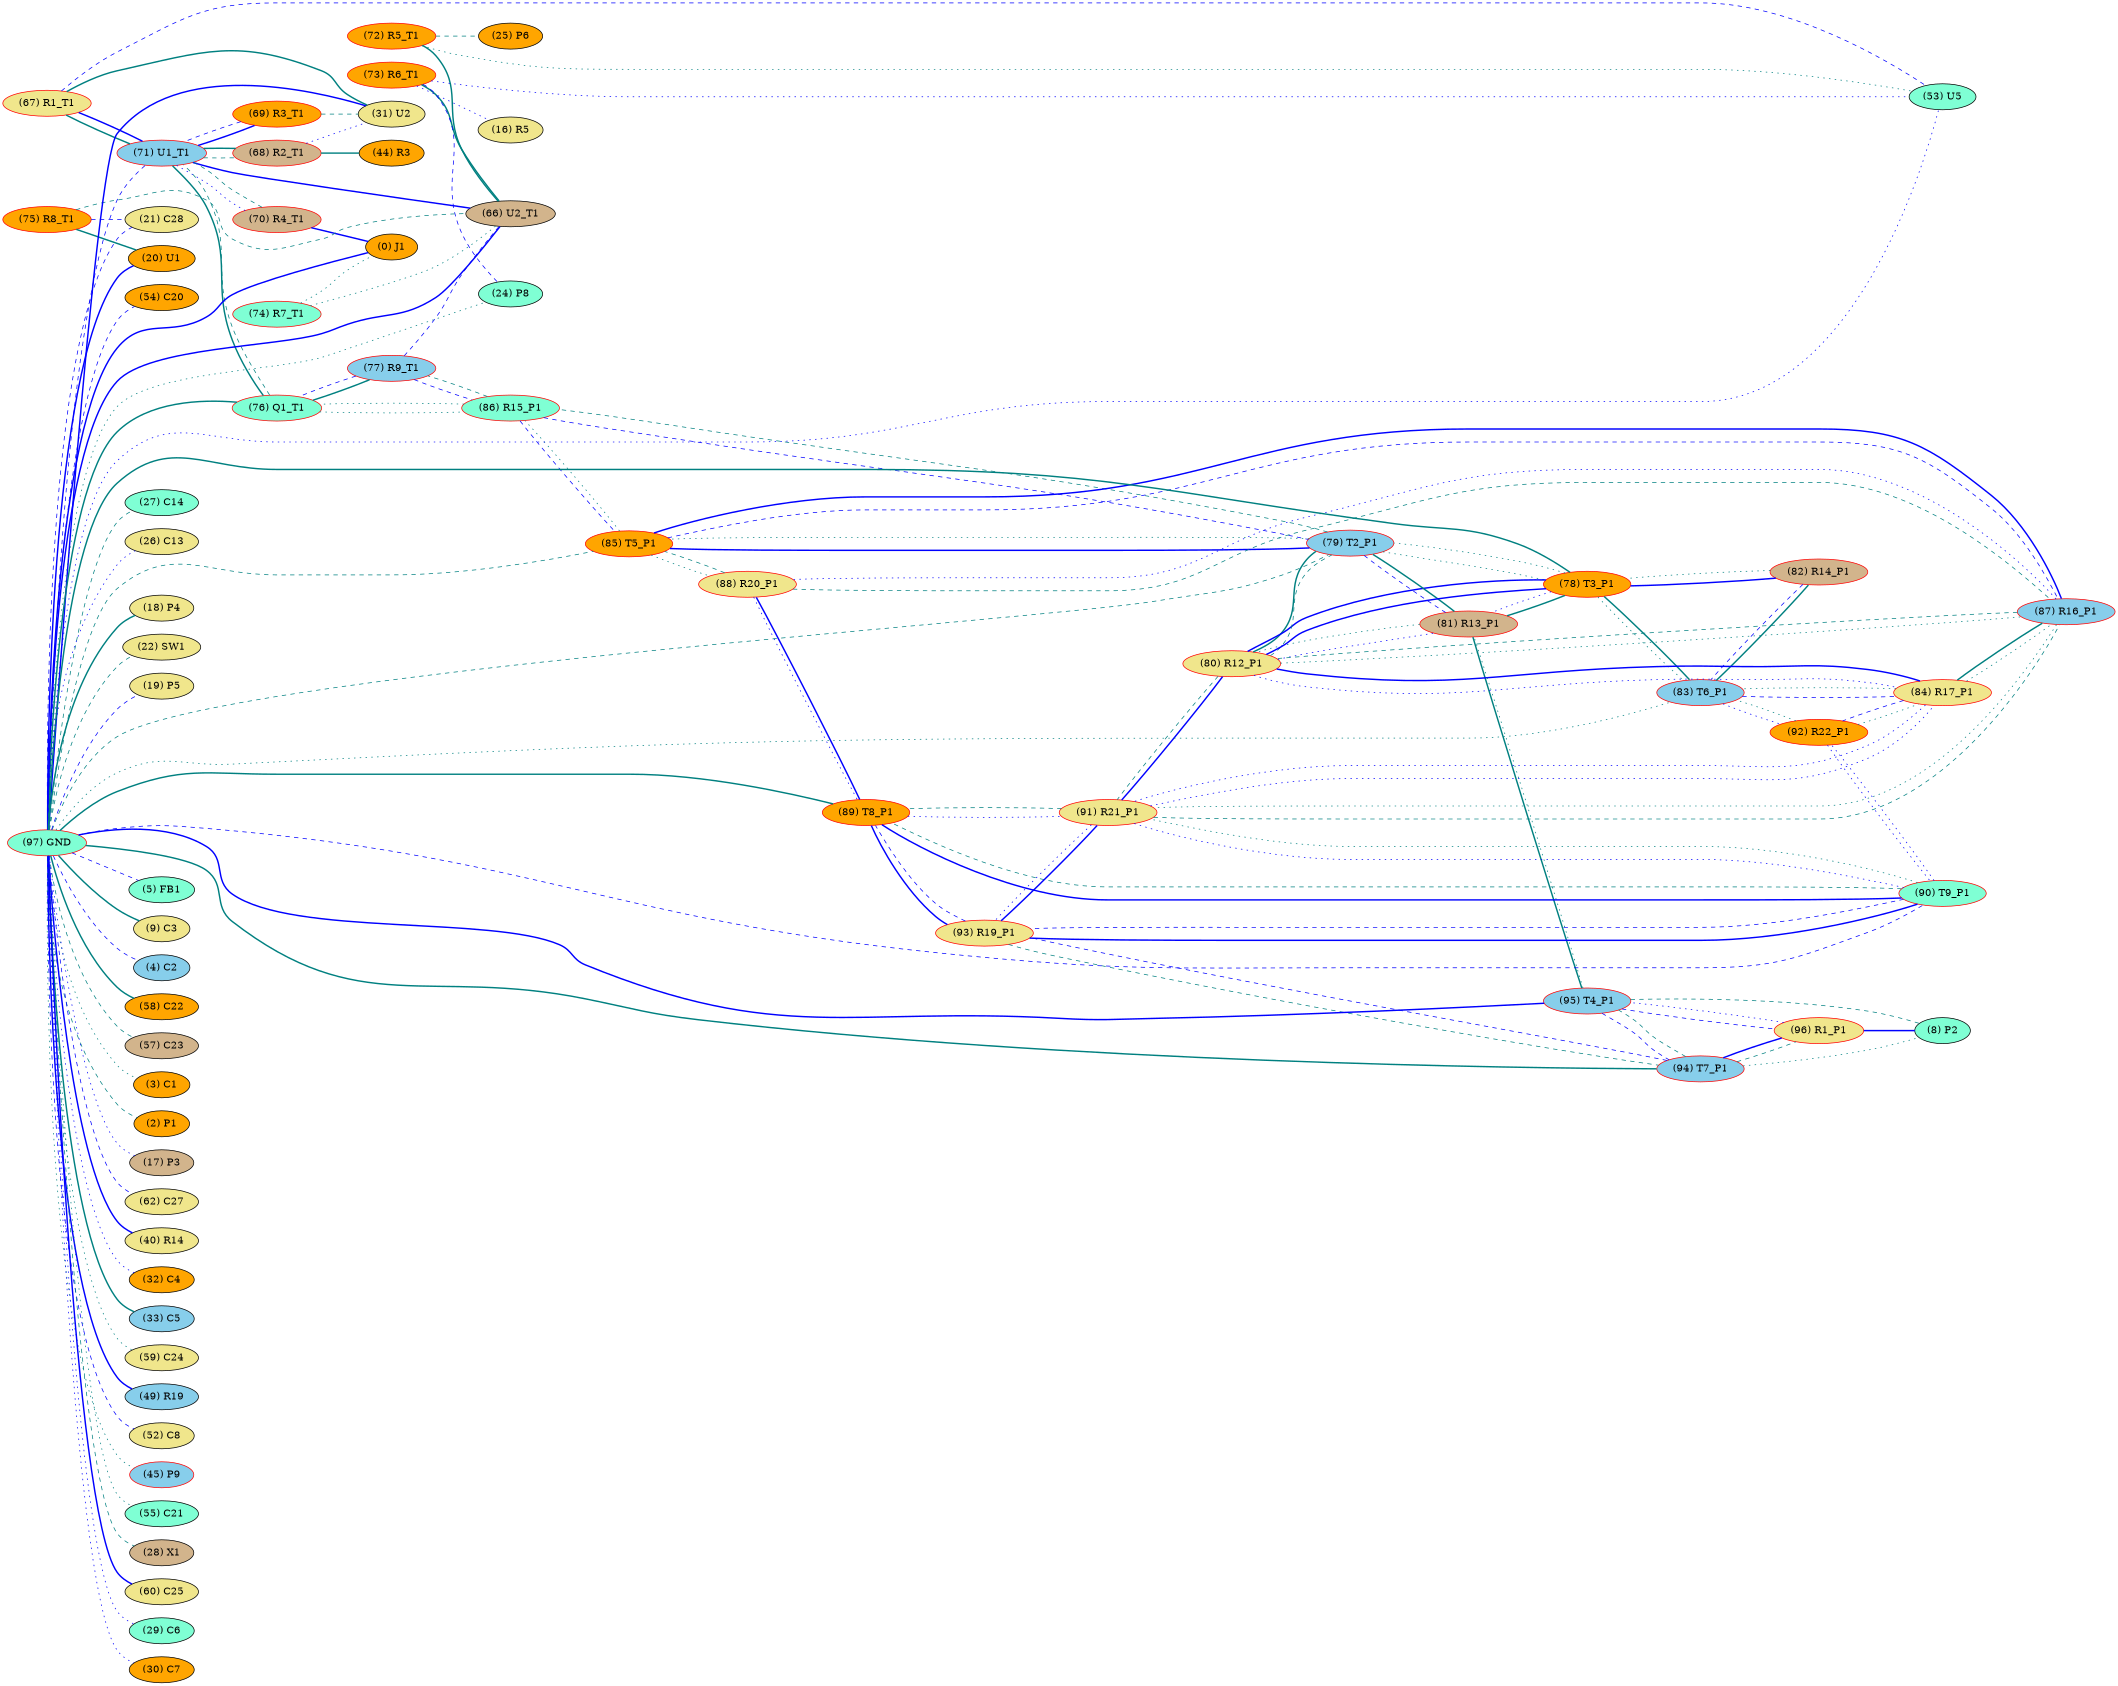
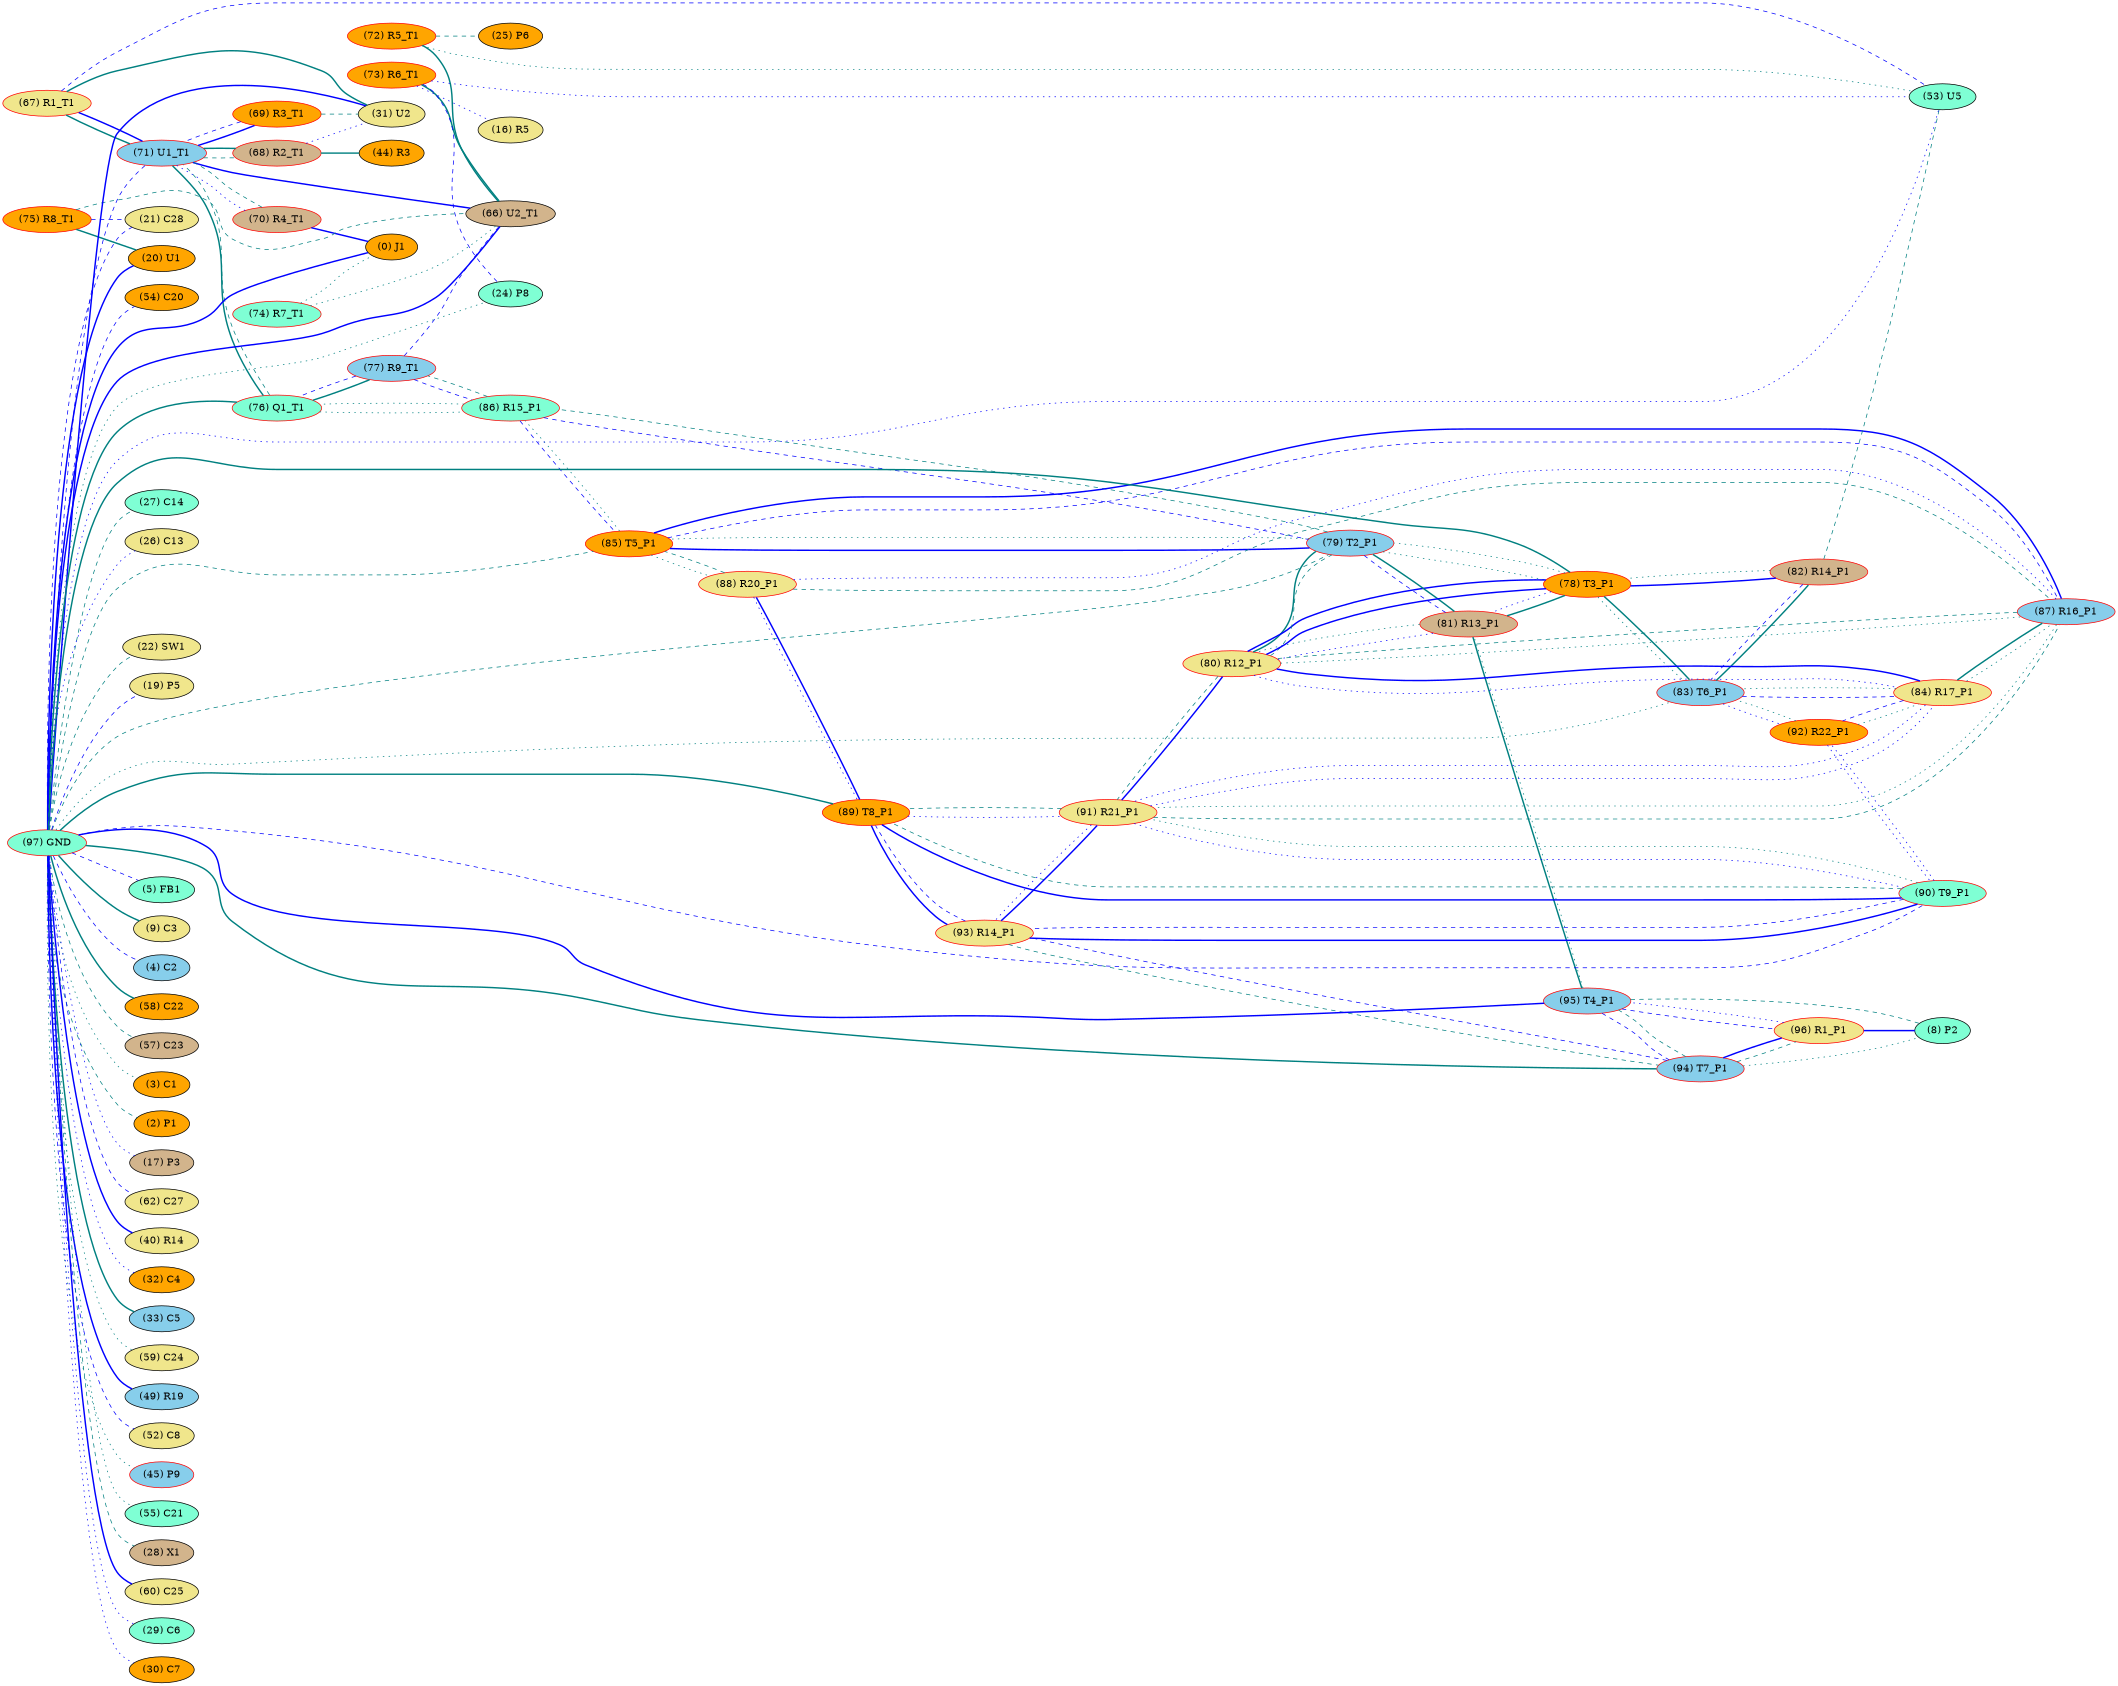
none -> (1887, 336)
(162, 608) -> none
(984, 933) -> (984, 933)
